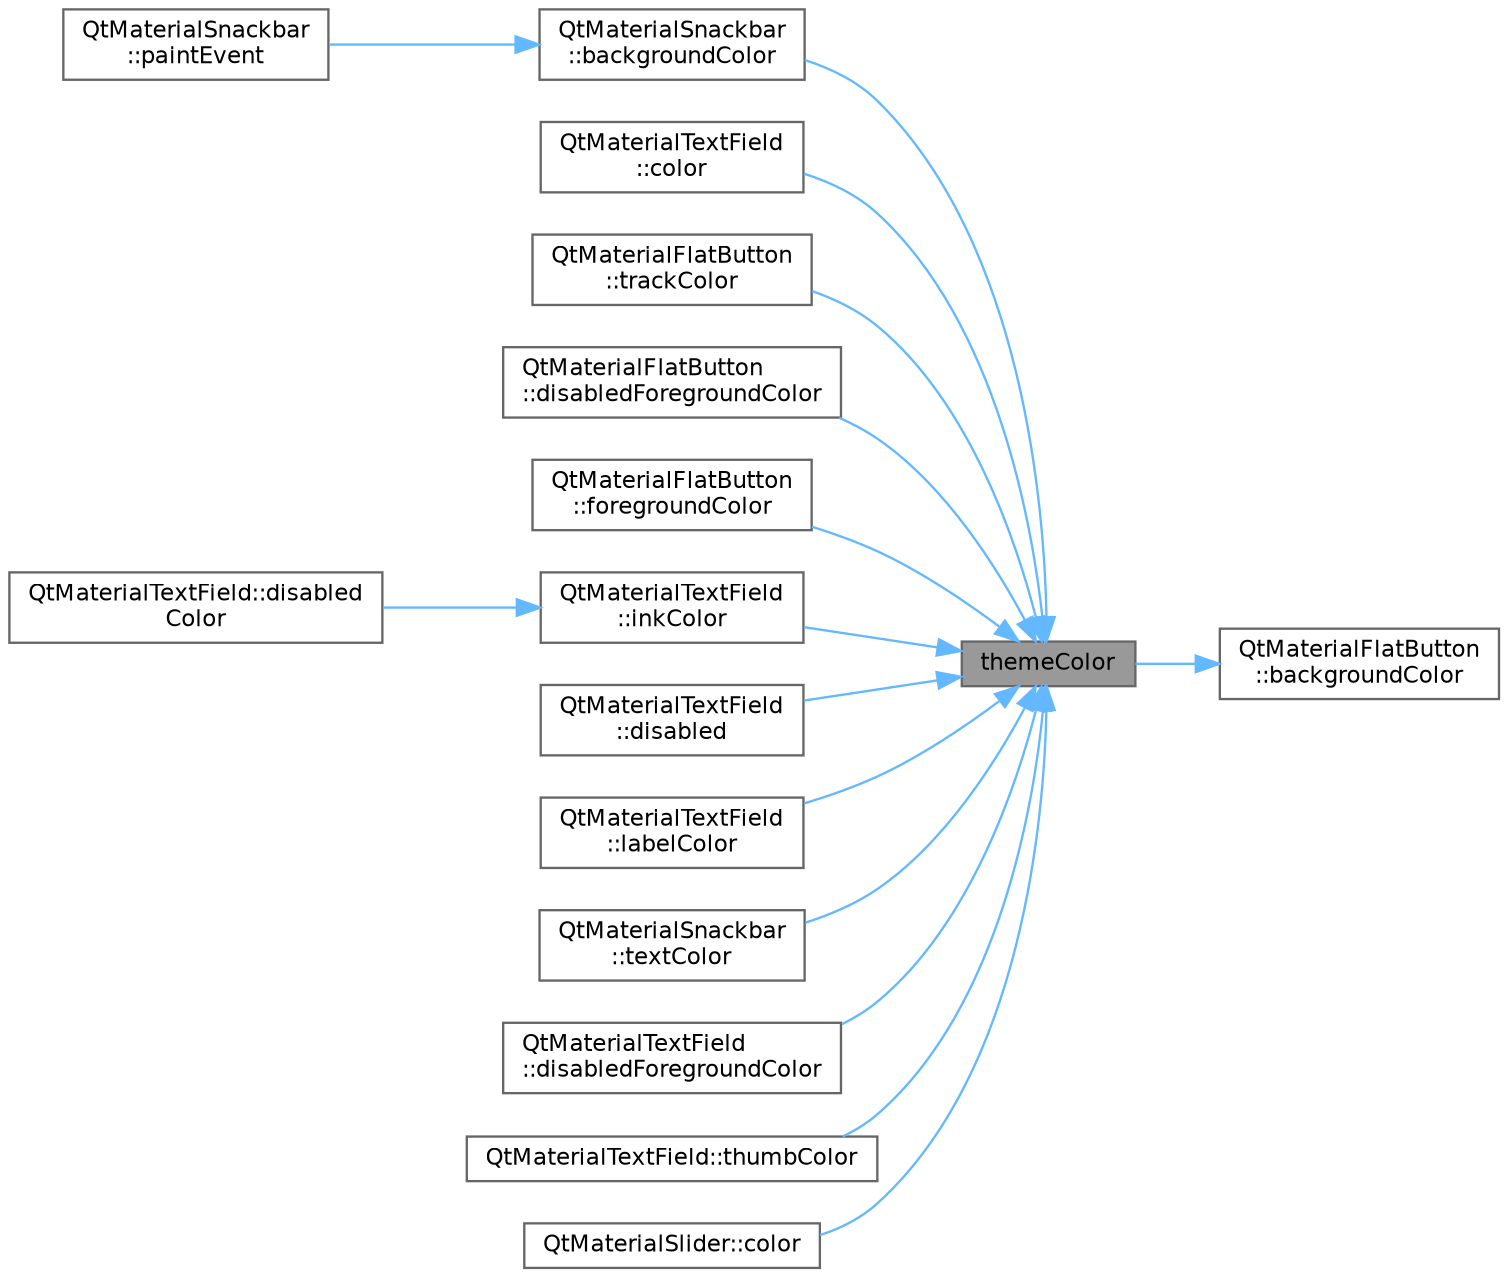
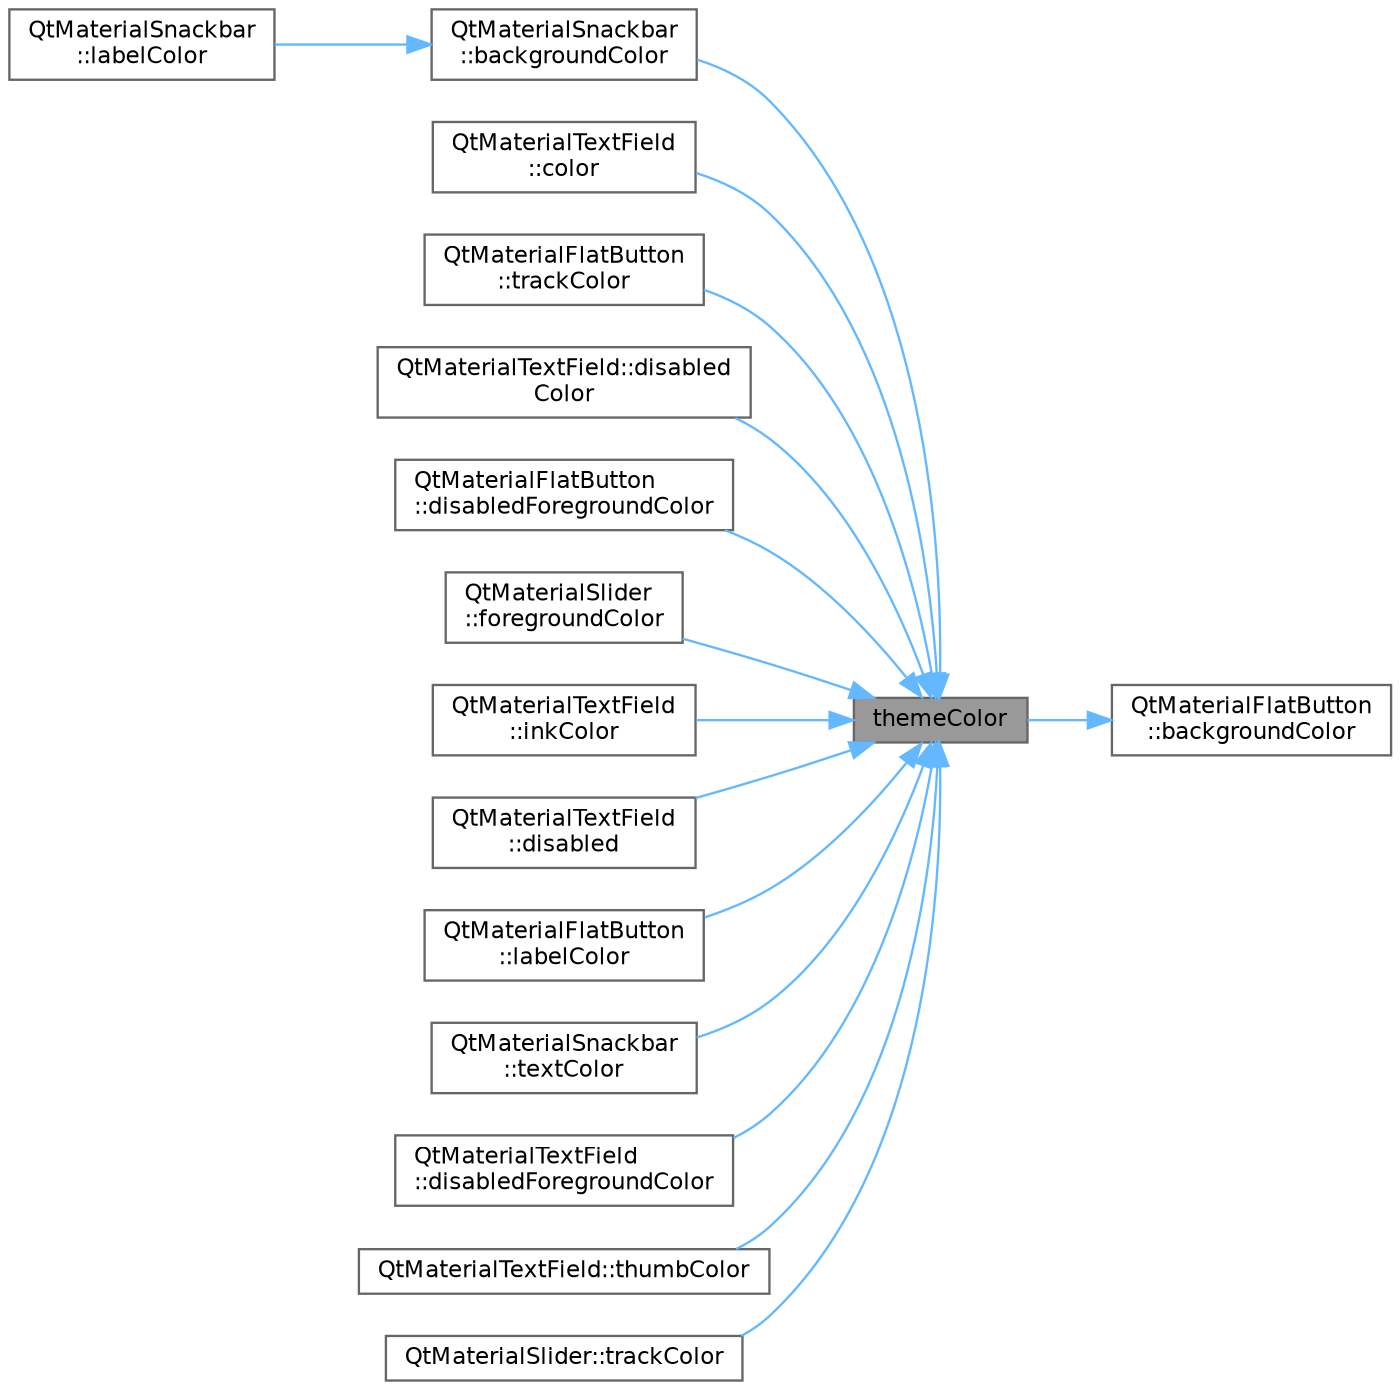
(196, 45) -> (142, 45)
(672, 495) -> (564, 608)
(450, 608) -> (851, 529)
(672, 833) -> (564, 945)
(672, 1246) -> (564, 1358)
